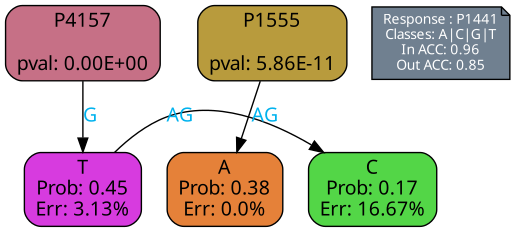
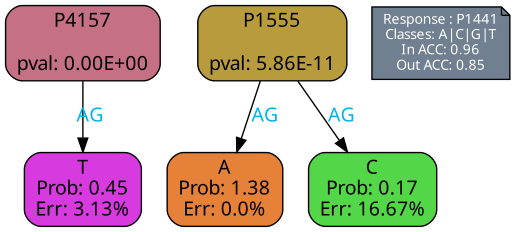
(210, 111) -> (319, 111)
(91, 116) -> (91, 116)
(225, 189) -> (225, 189)
